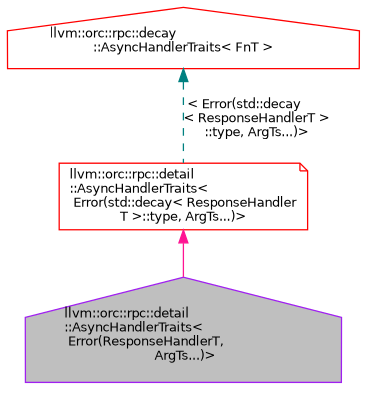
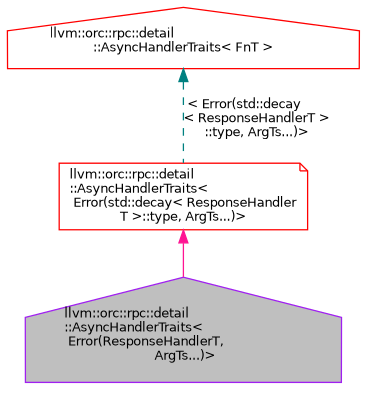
(183, 41) -> (183, 41)
